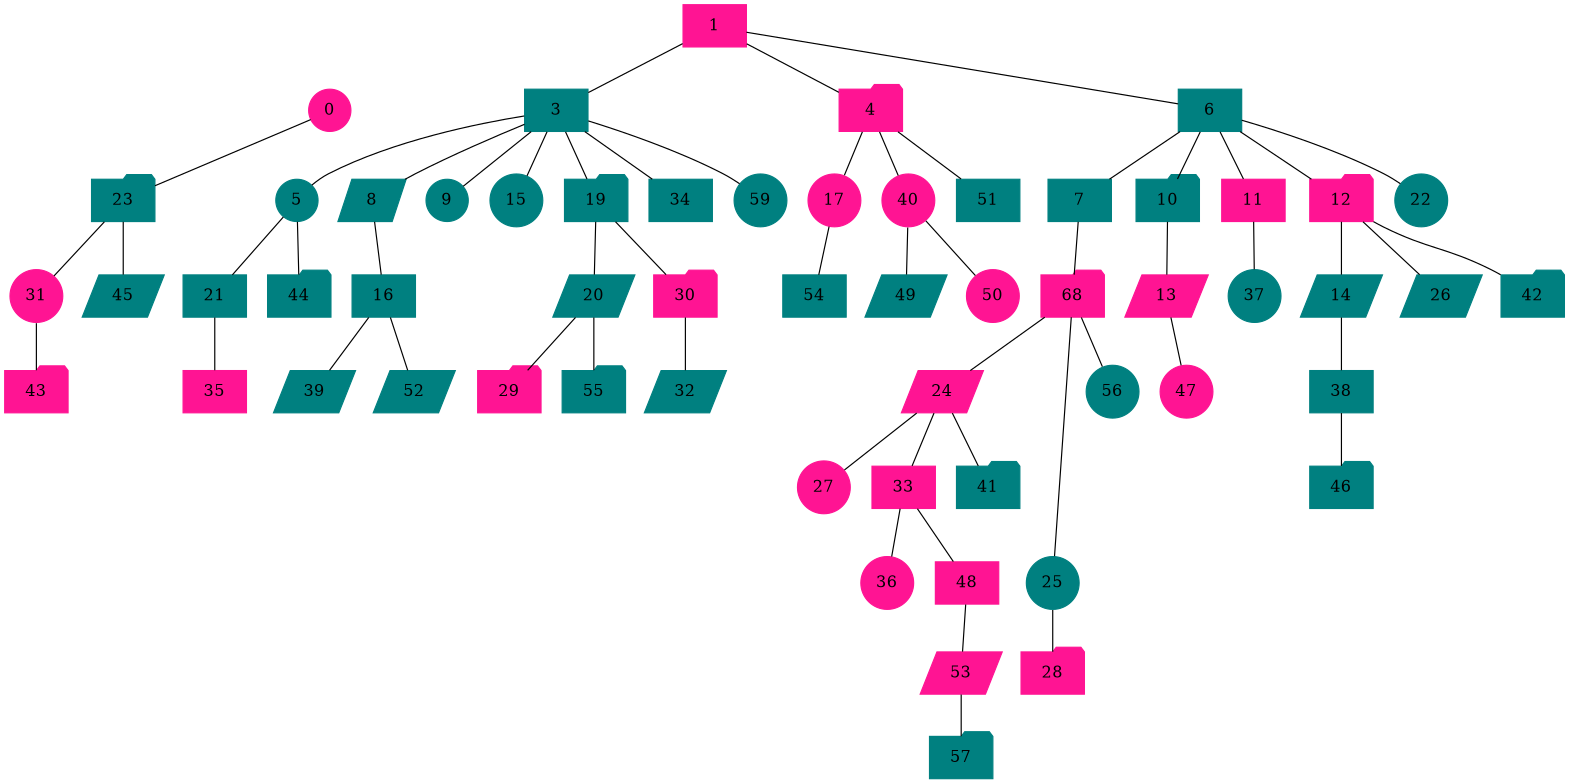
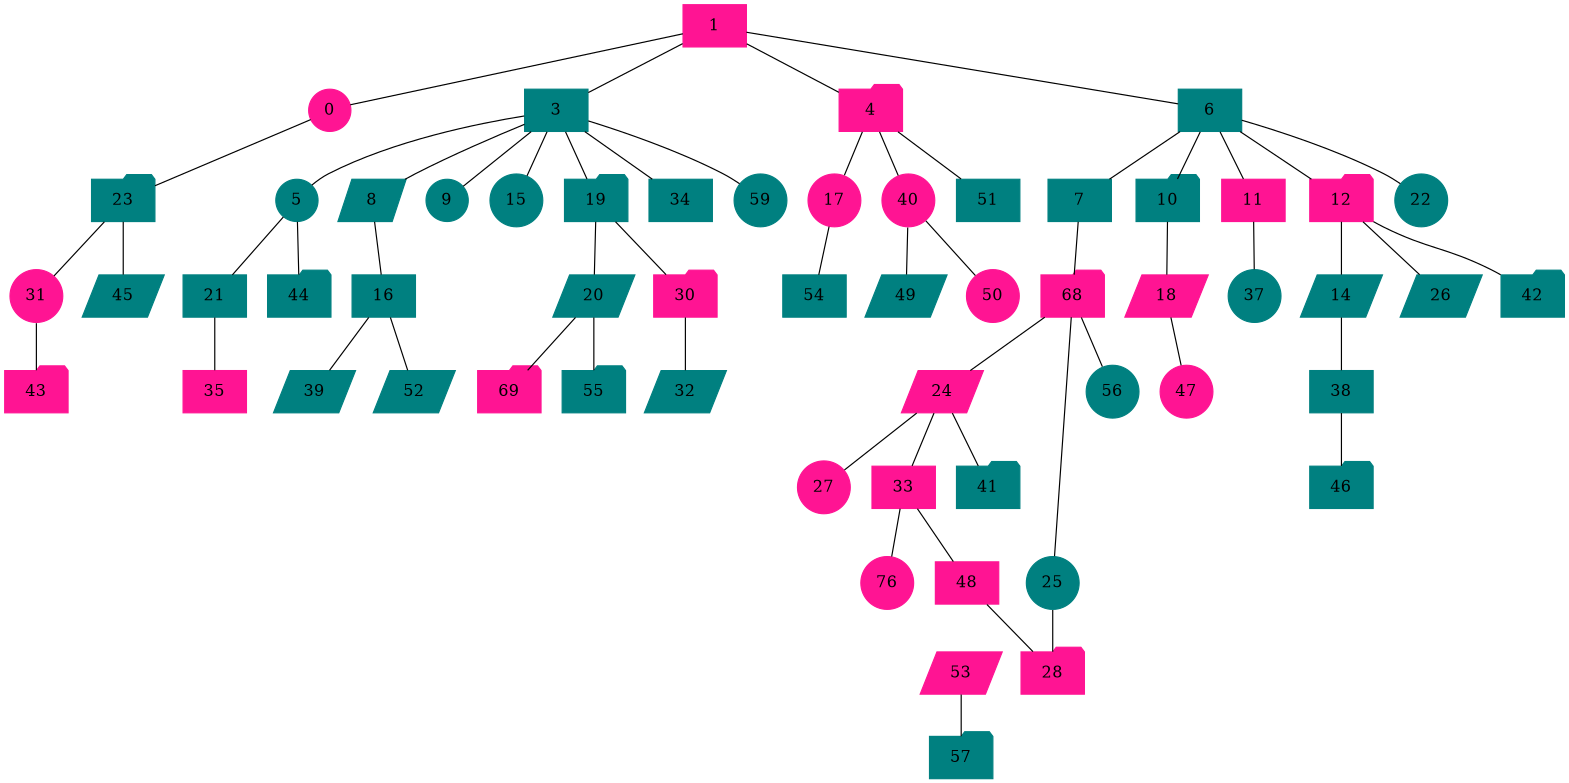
none -> (517, 69)
(1167, 296) -> (1167, 296)
(509, 392) -> (509, 392)
(887, 583) -> (887, 583)
(964, 628) -> (1010, 628)
